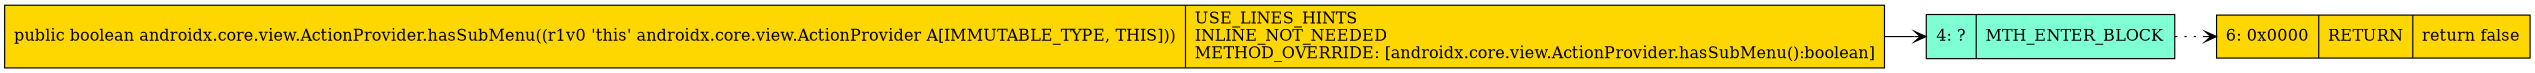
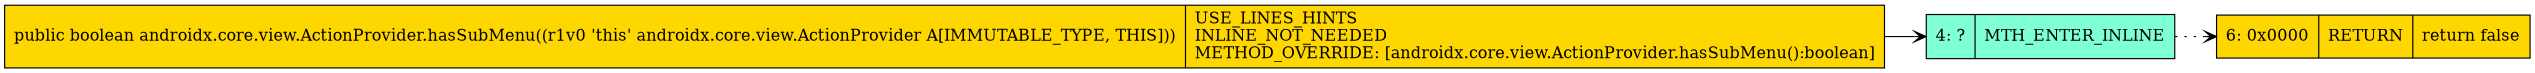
(2075, 36) -> (2075, 36)
